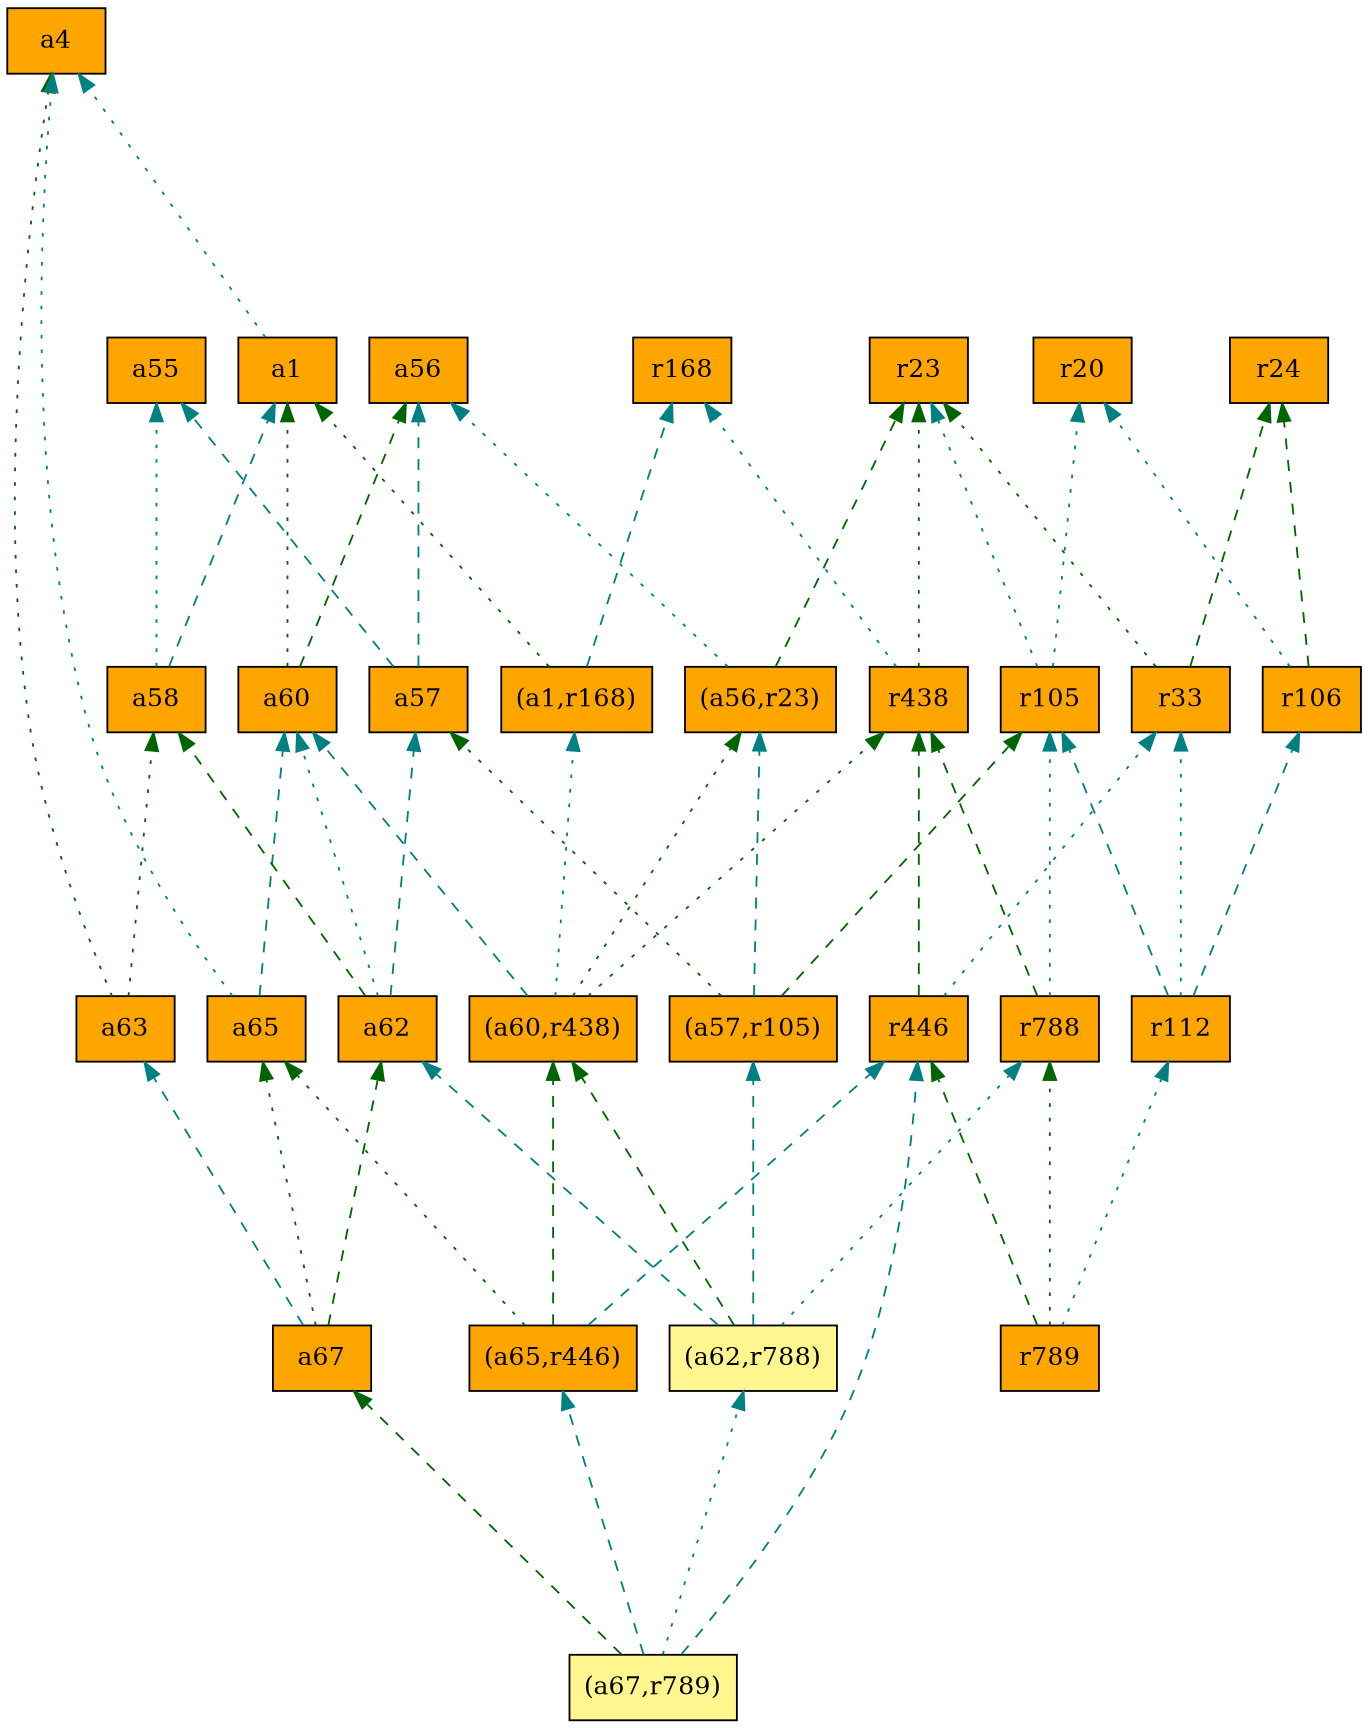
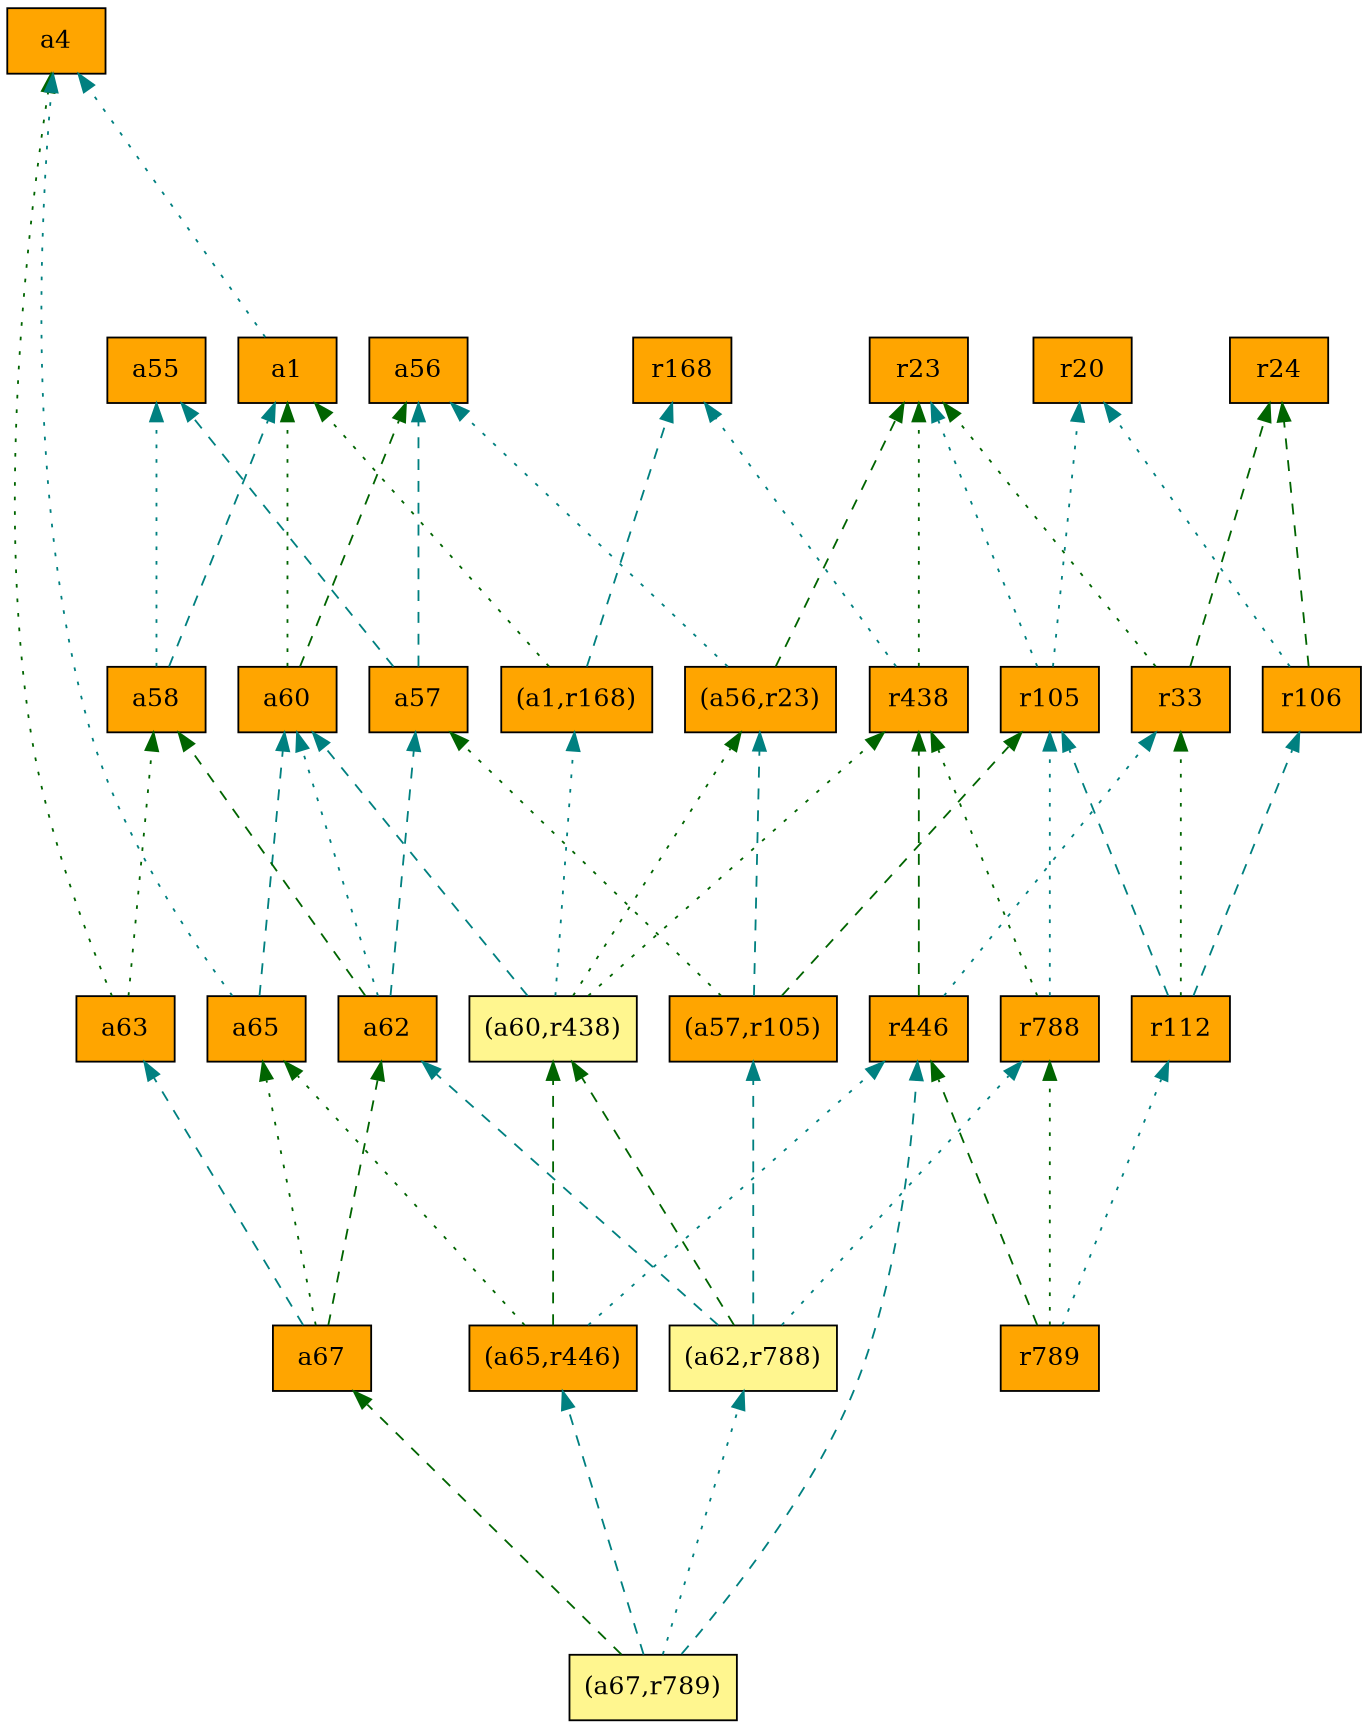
(988, 873) -> (988, 873)
(1181, 873) -> (1181, 873)
(553, 1029) -> (553, 1029)
(729, 1200) -> (729, 1200)
